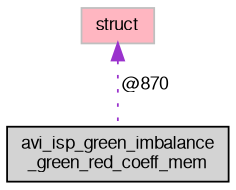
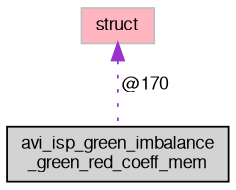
(144, 85) -> (144, 85)
